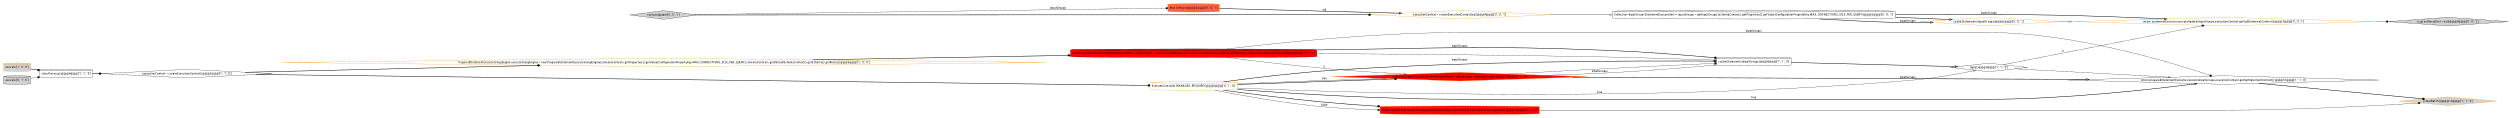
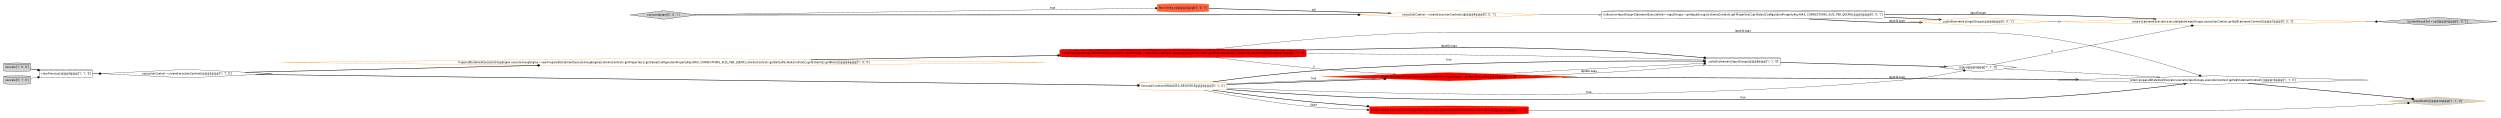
(1058, 8) -> (1053, 8)
(1460, 60) -> (1449, 60)
(17, 67) -> (17, 67)
(1606, 94) -> (1596, 94)
